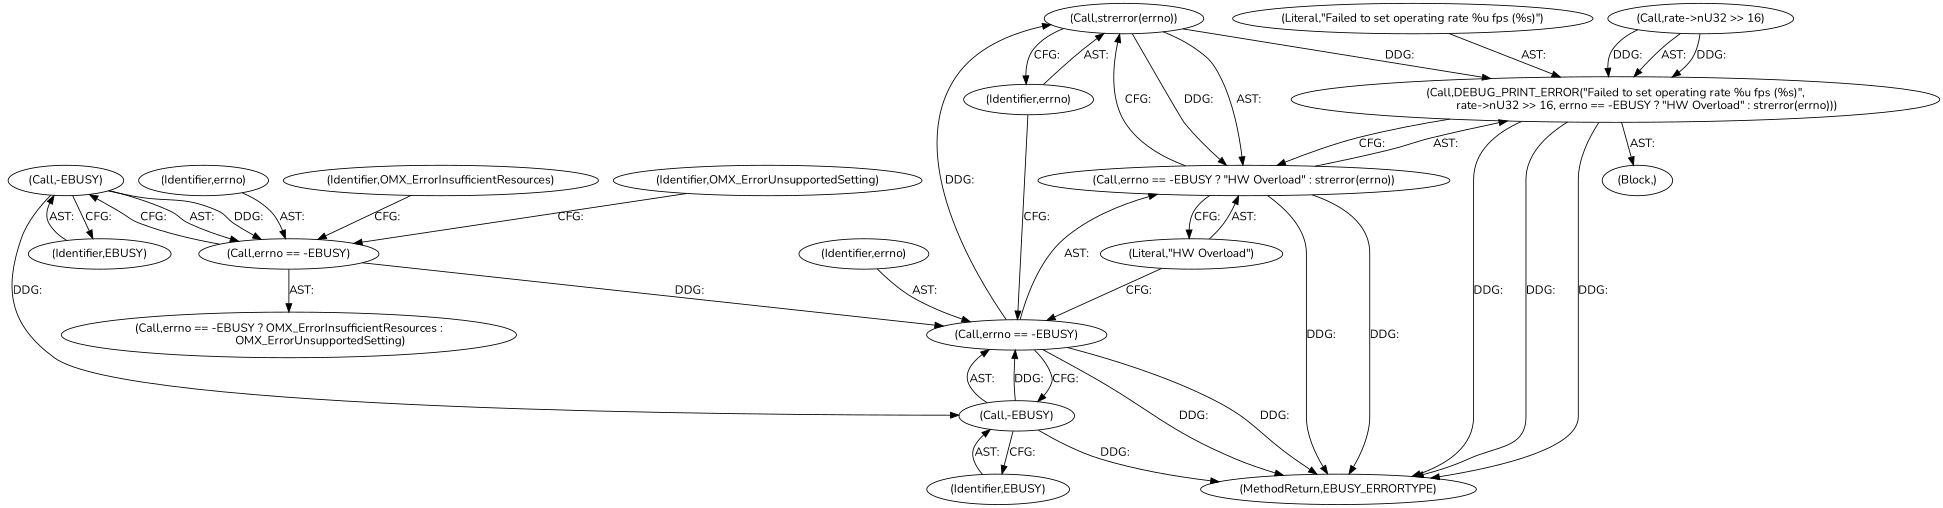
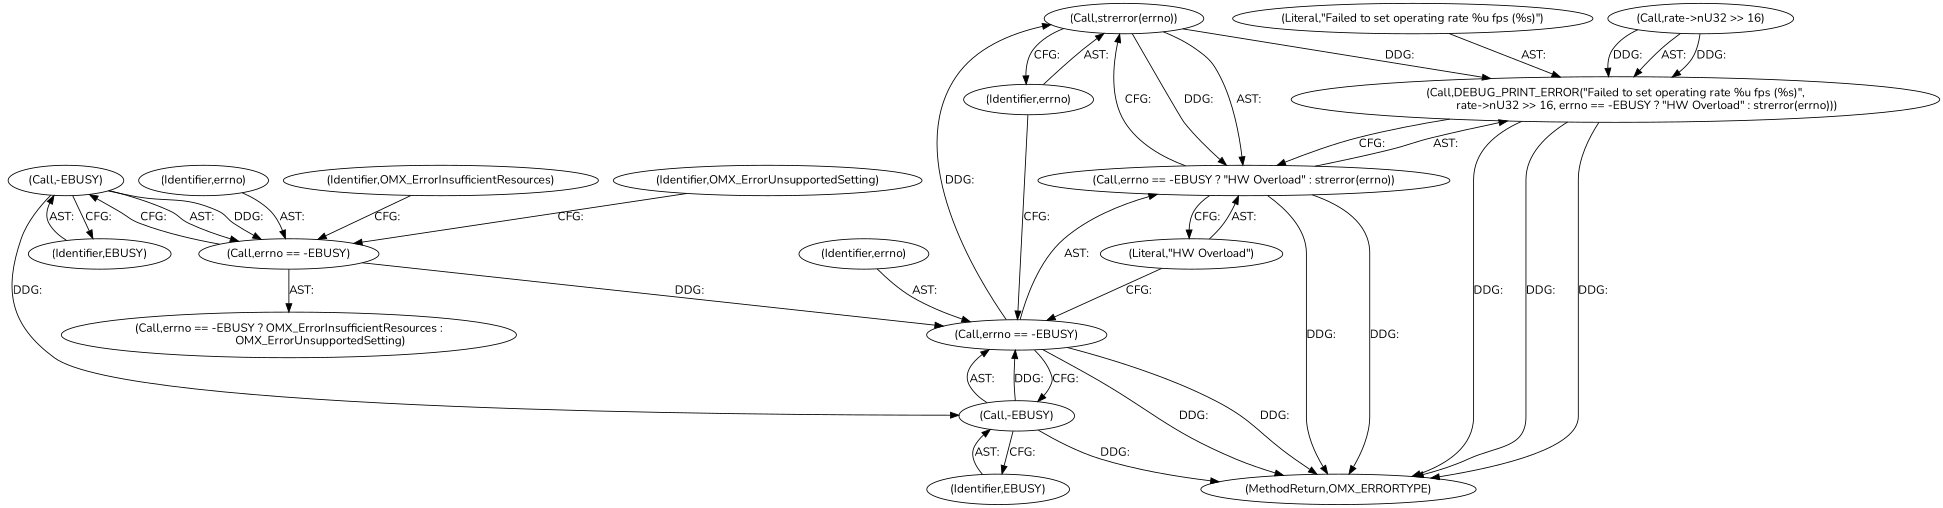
(1637, 180) -> none
(1339, 489) -> (1339, 489)
